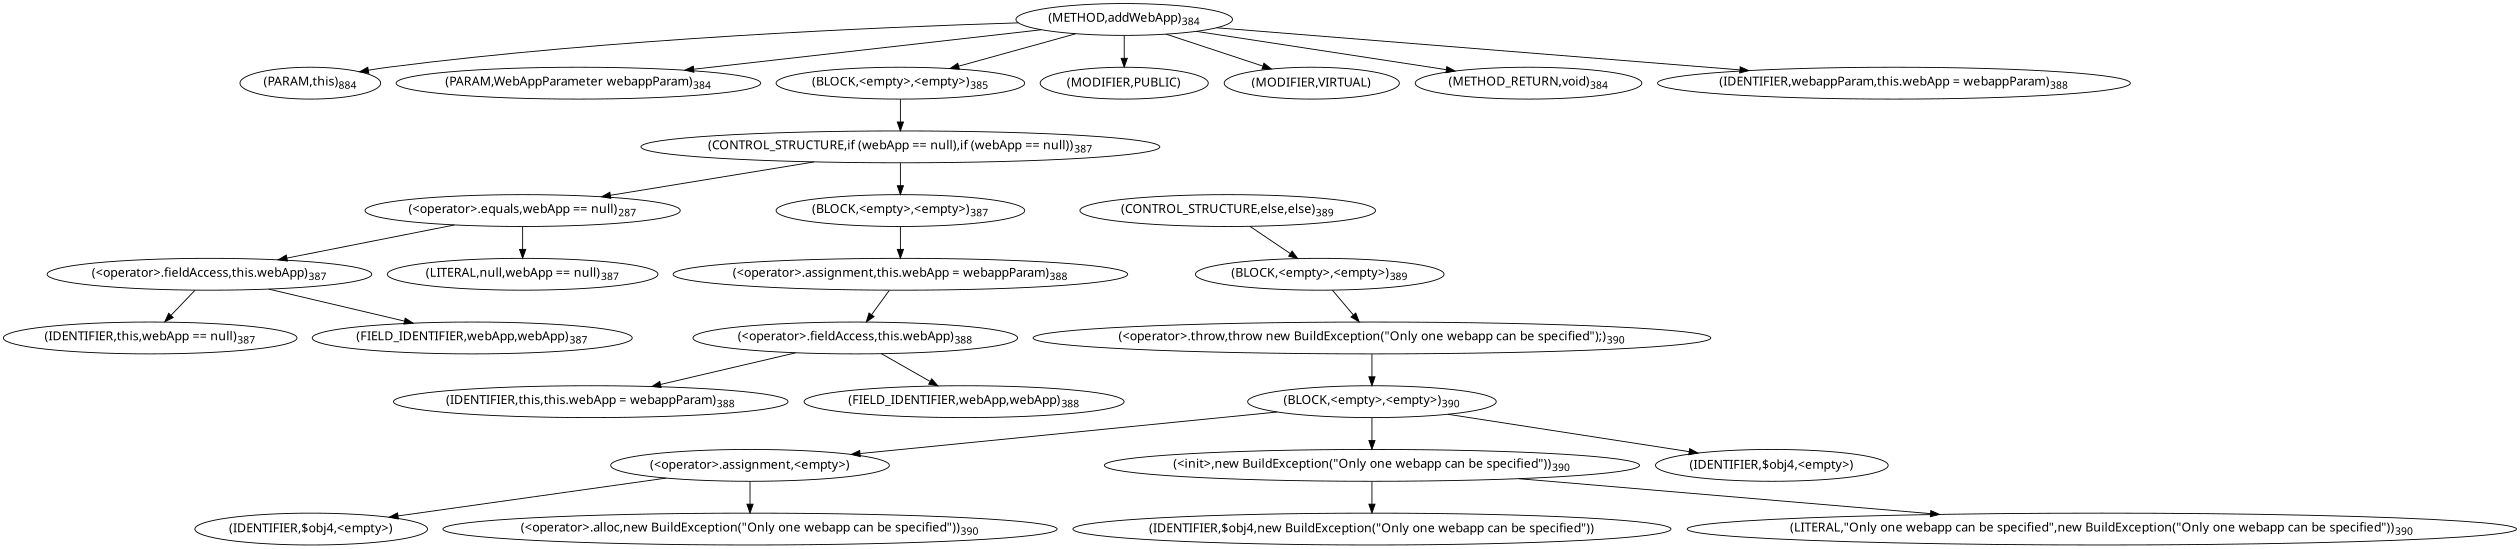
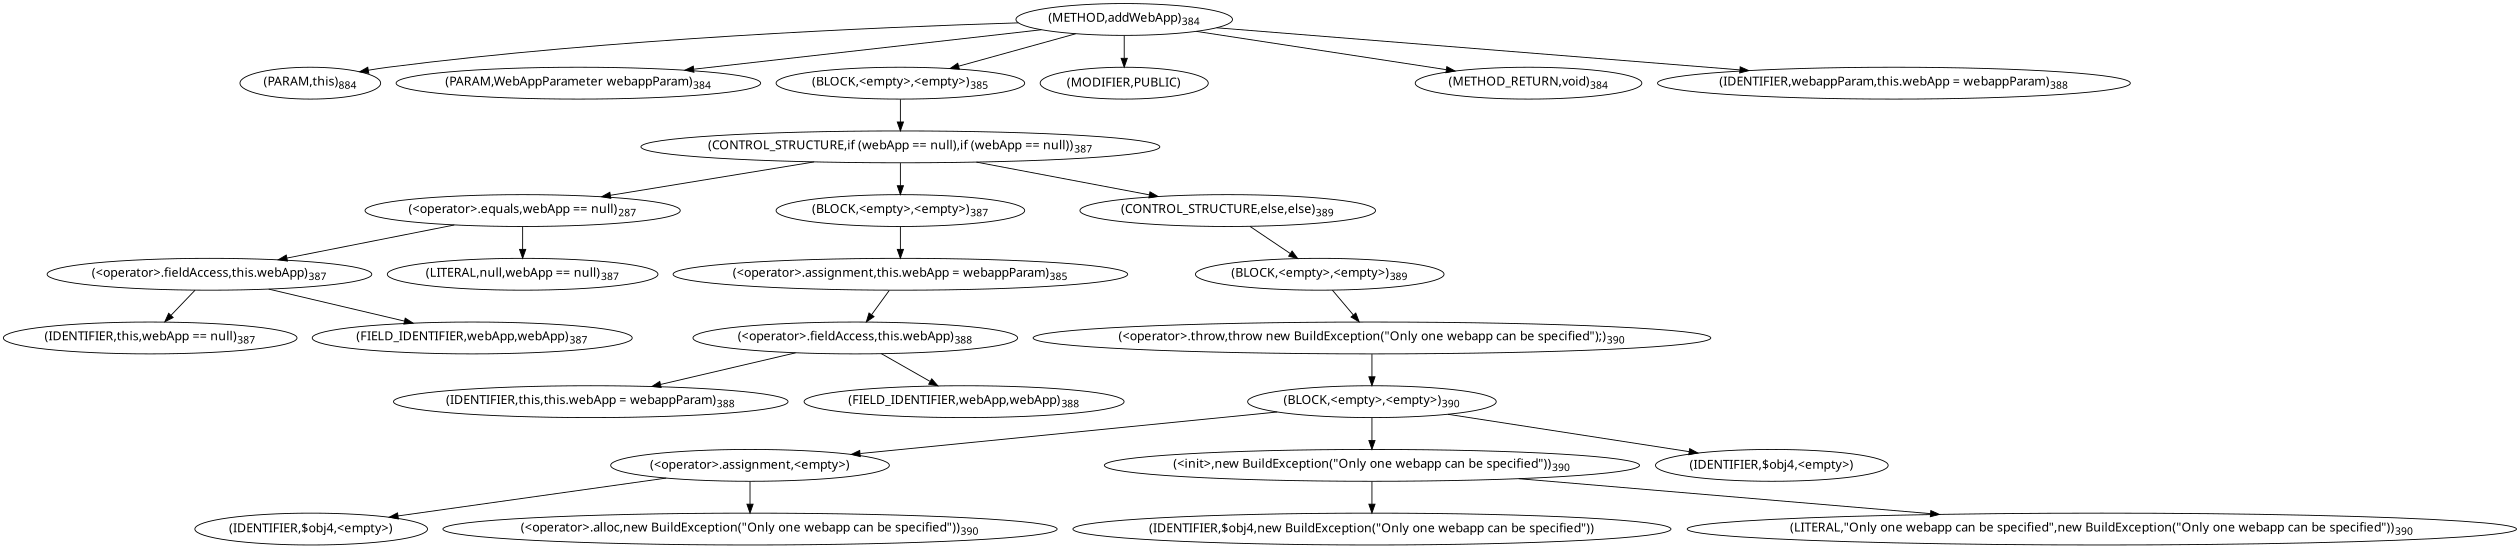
(1312, 83) -> none
none -> (1063, 178)
(1059, 273) -> (1059, 273)
